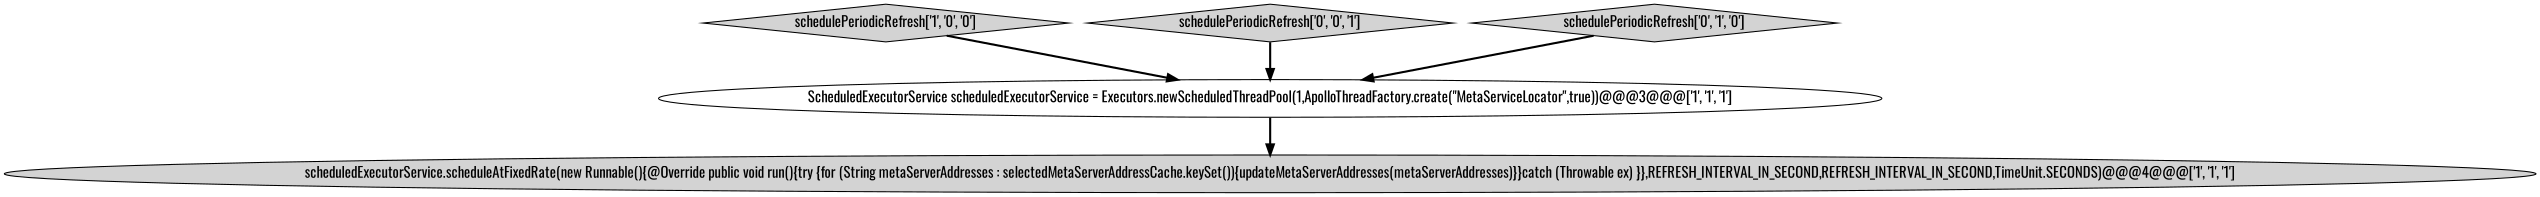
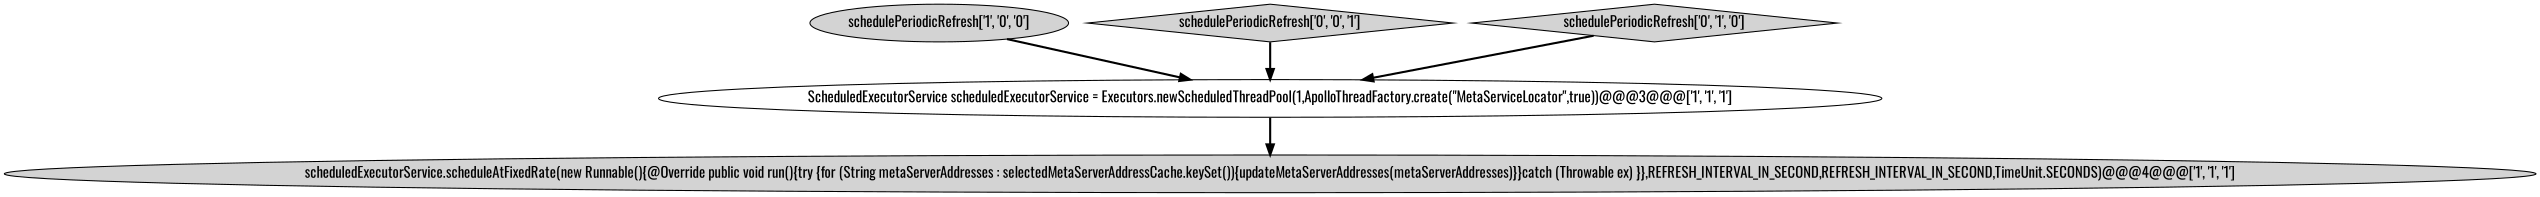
(886, 23) -> (939, 23)
